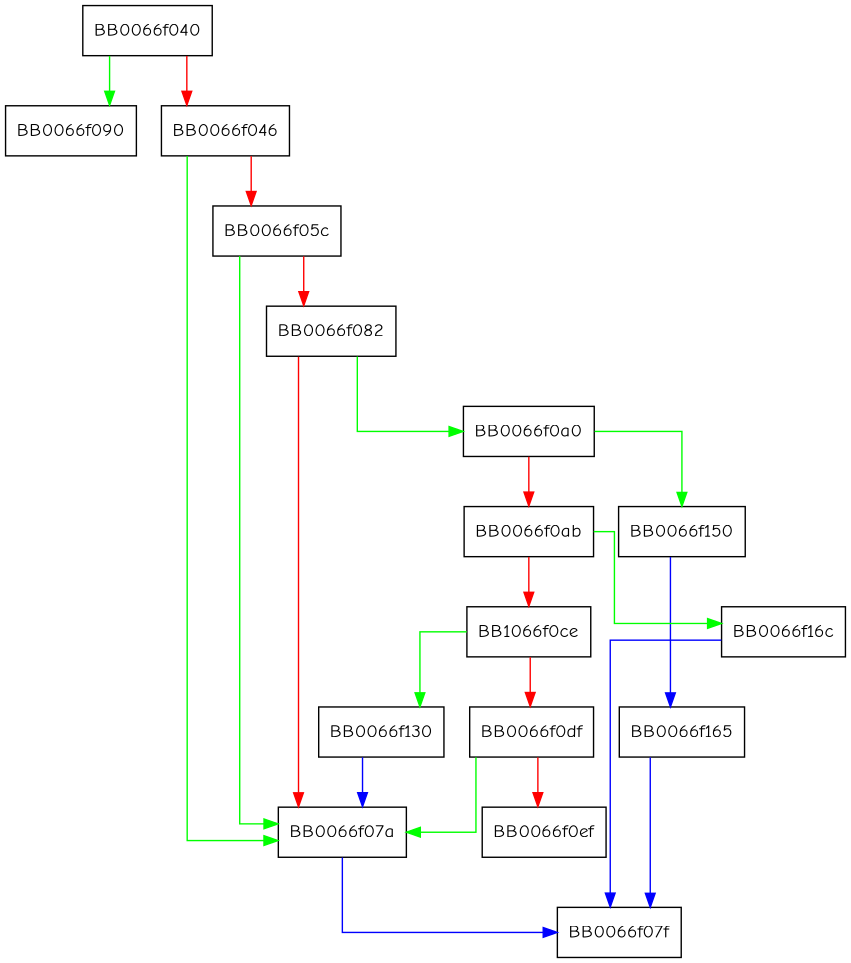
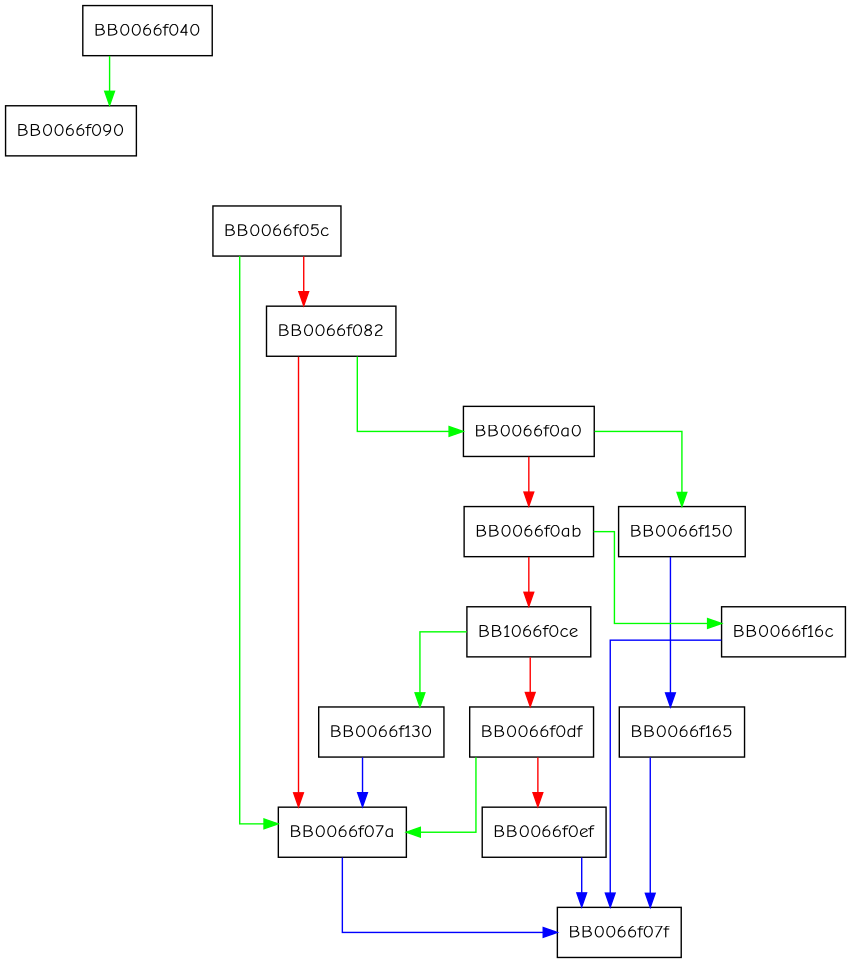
(225, 131) -> none
none -> (582, 875)
